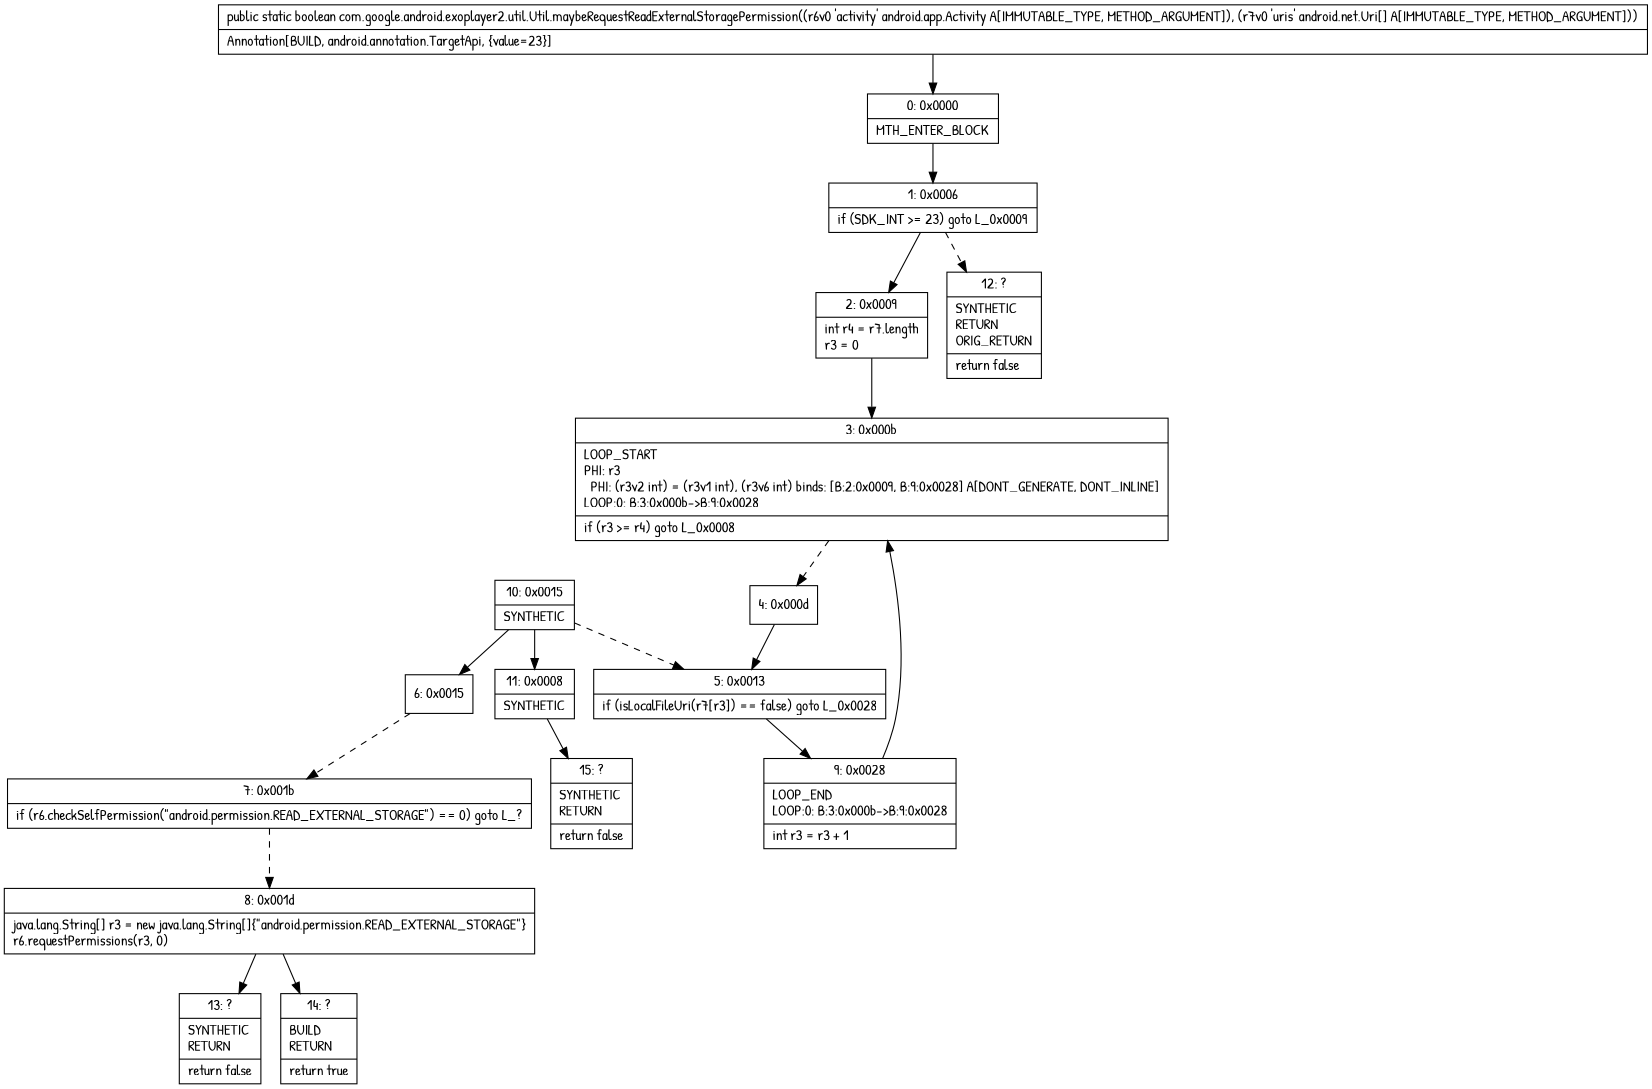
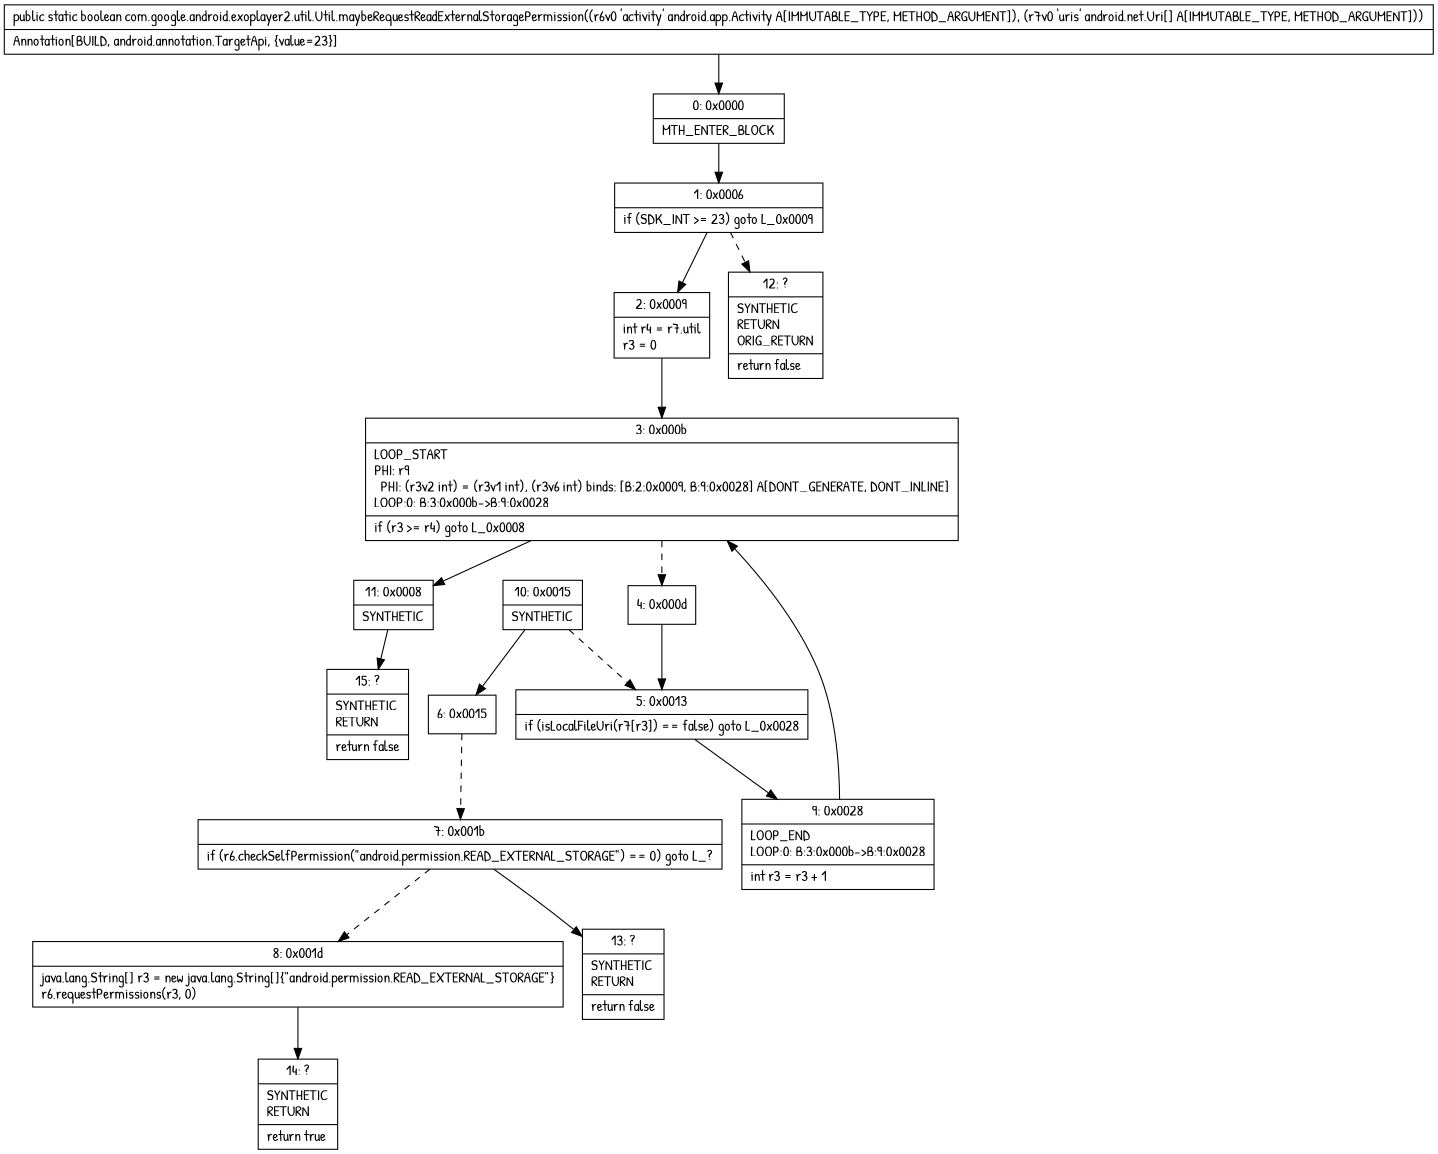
(872, 329) -> (662, 329)
(604, 471) -> (394, 471)
(535, 644) -> (487, 561)
(250, 969) -> (534, 899)
(305, 1030) -> (298, 1096)
